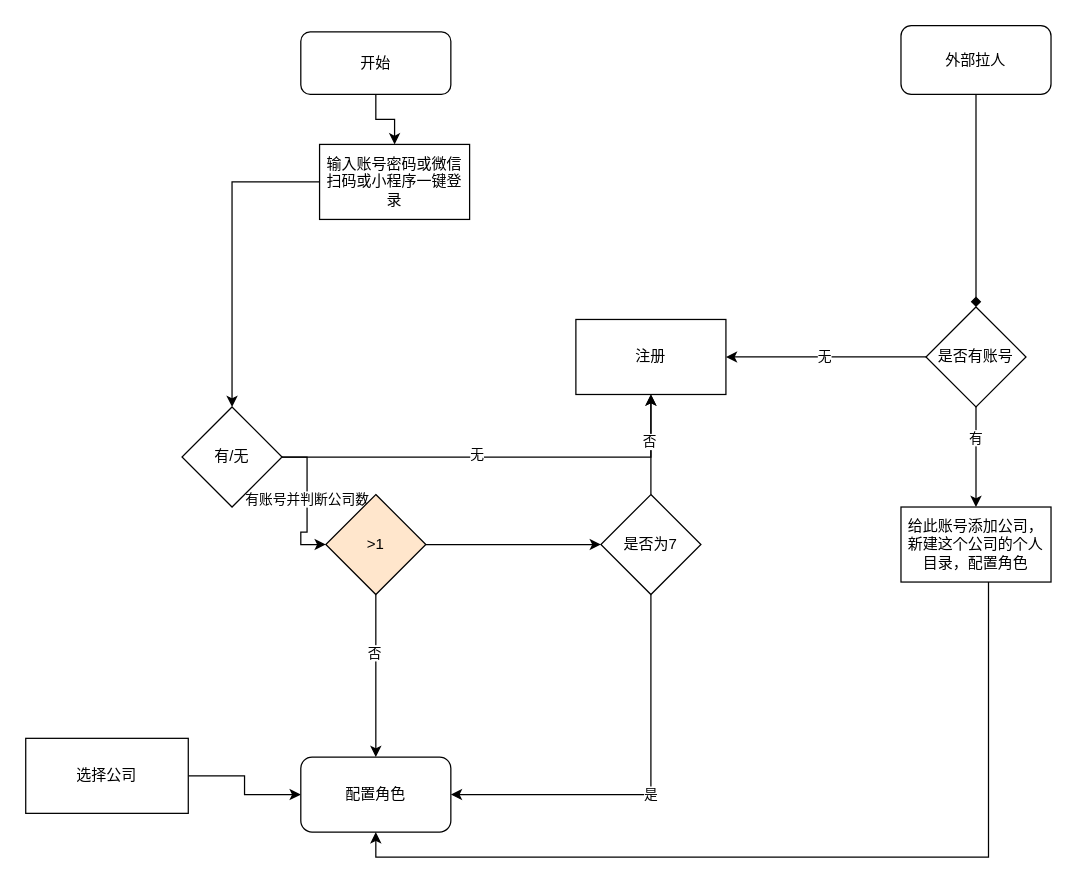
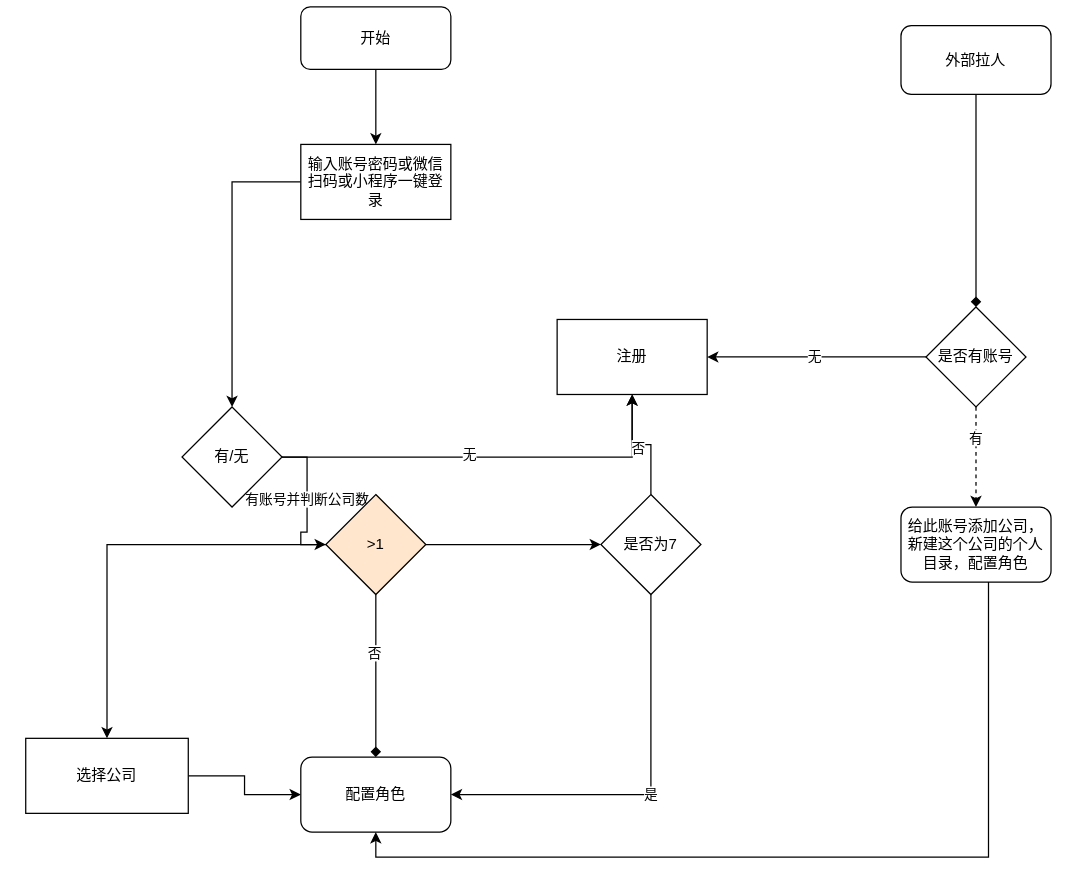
(376, 63) -> (376, 38)
(394, 182) -> (376, 182)
(651, 357) -> (632, 357)
(976, 472) -> (976, 472)
none -> (110, 544)
(976, 544) -> (976, 544)
(376, 747) -> (376, 746)
